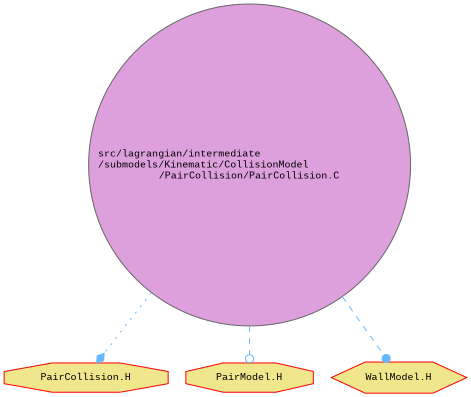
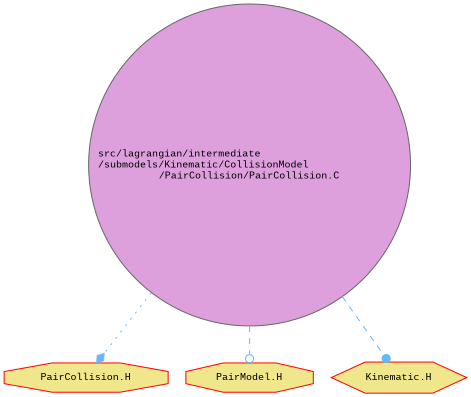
(399, 378) -> (399, 378)
